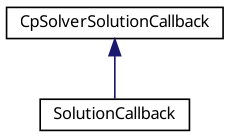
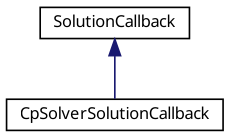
(115, 77) -> (115, 77)
